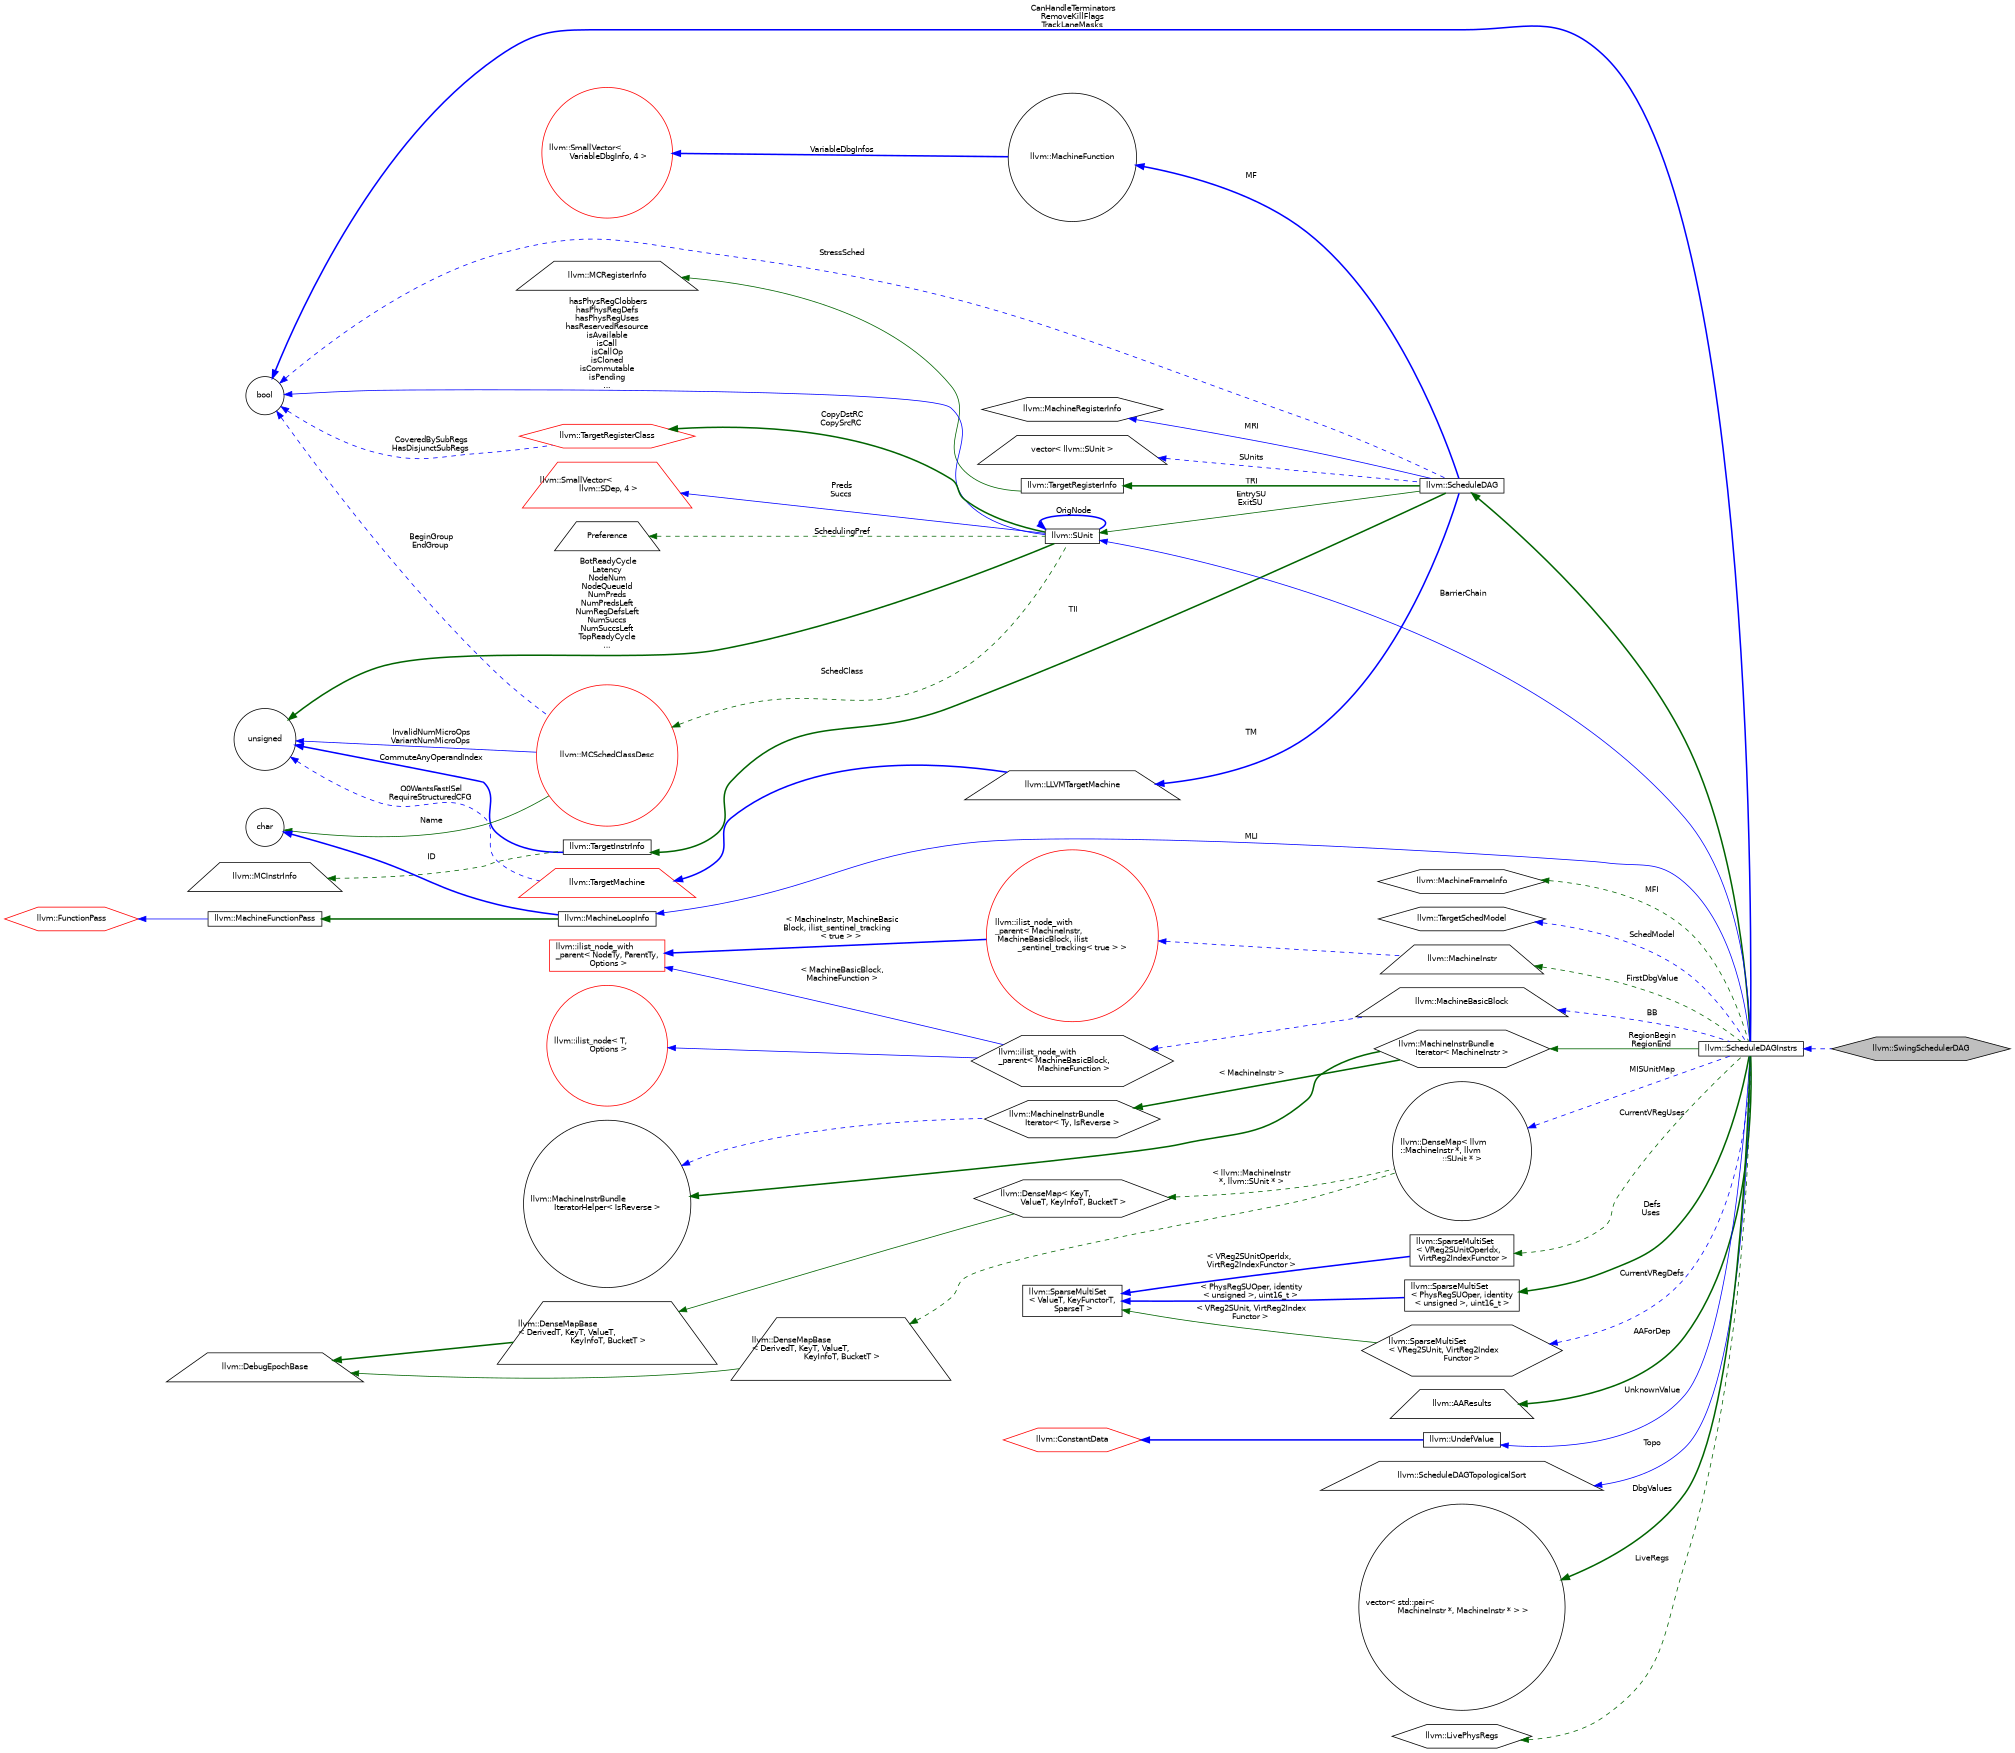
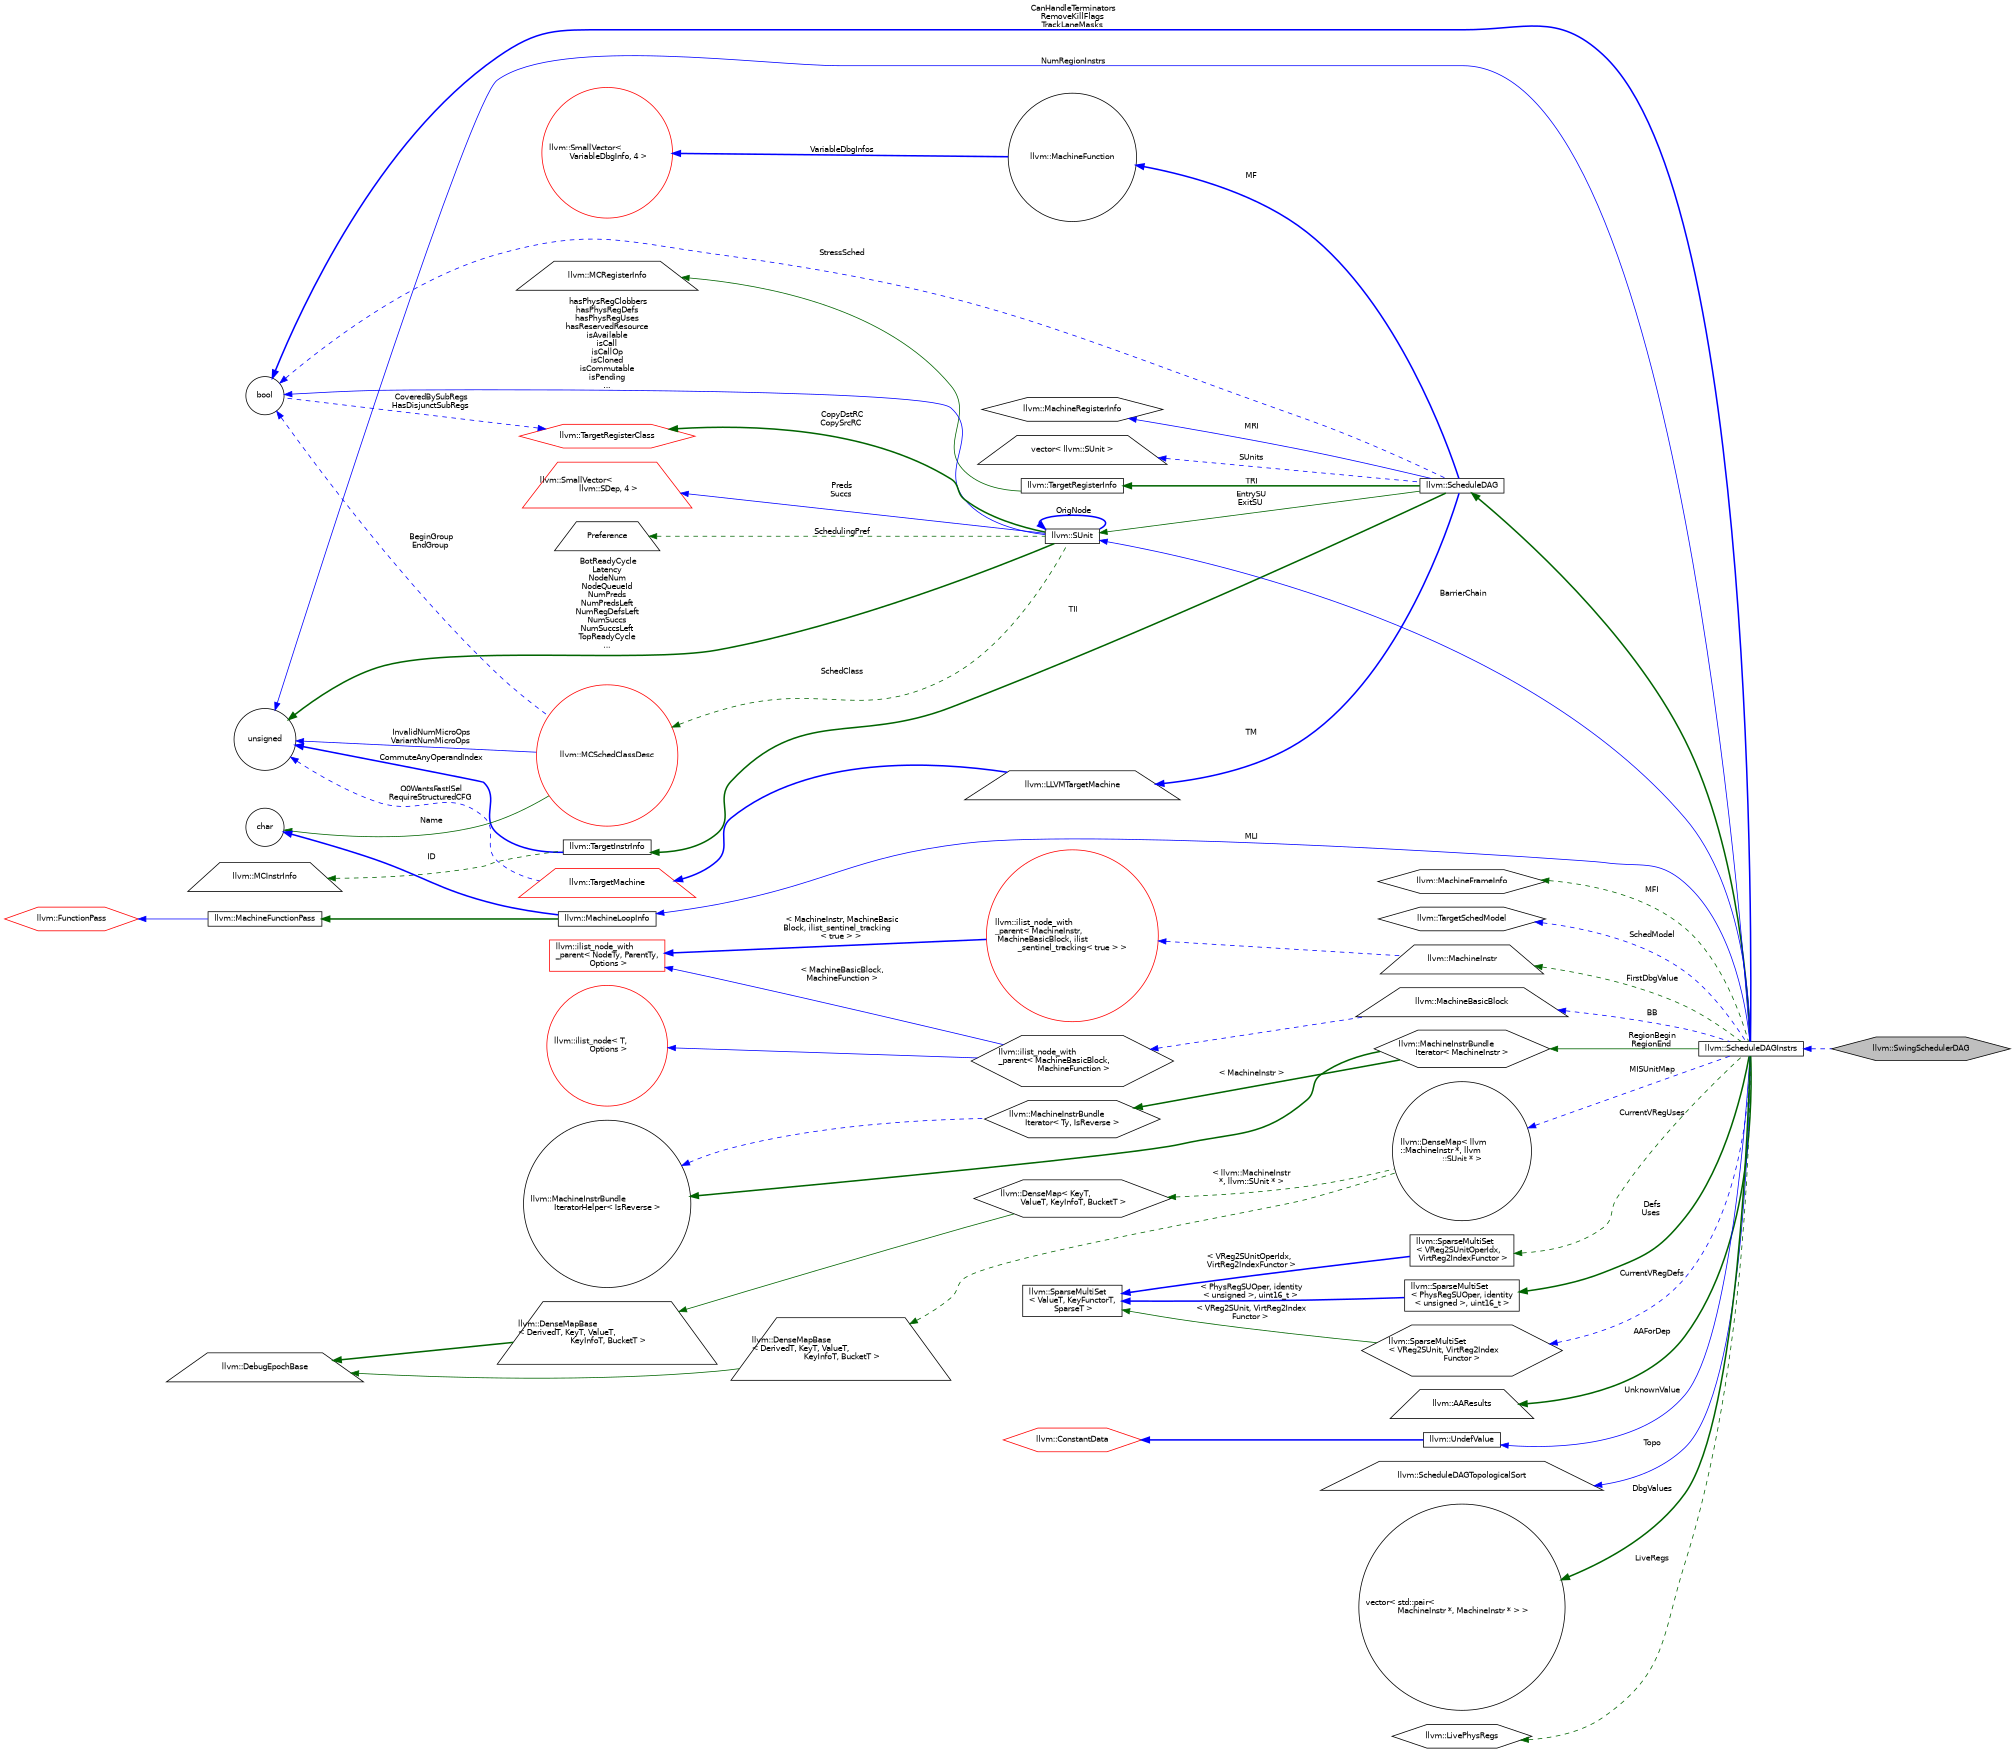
none -> (1175, 66)
(415, 459) -> (411, 413)
